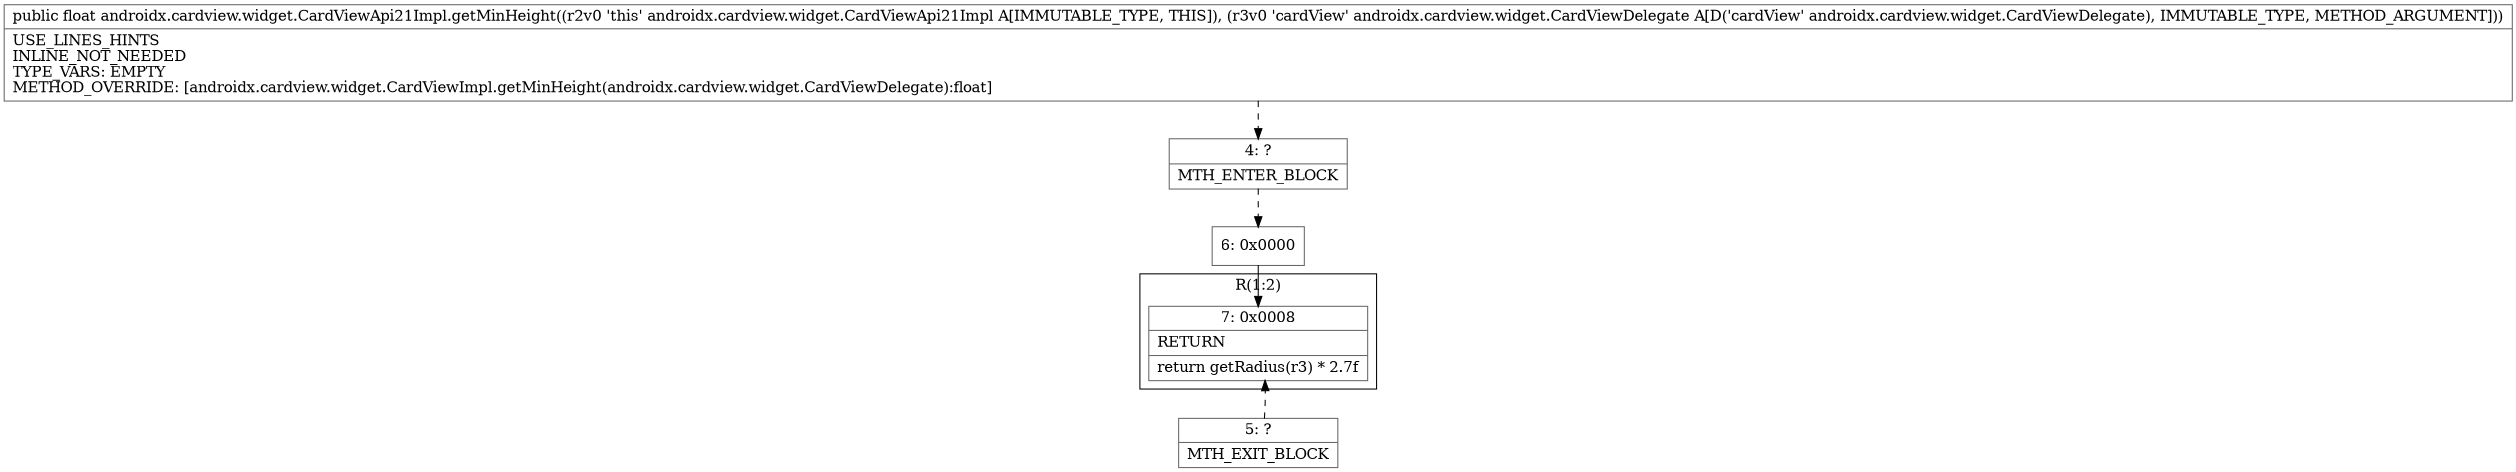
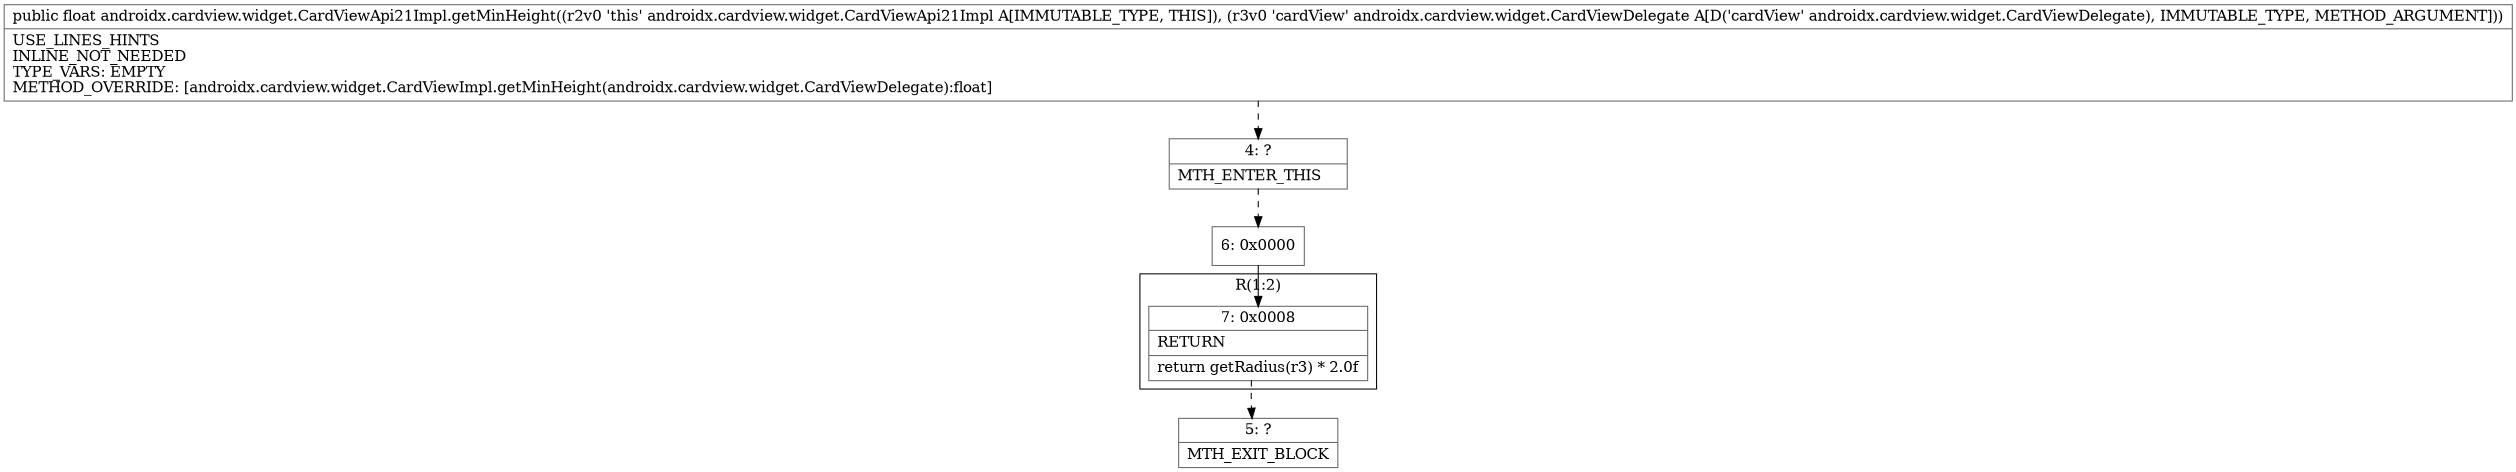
(1258, 176) -> (1250, 176)
(1258, 368) -> (1258, 368)
(1265, 405) -> (1251, 396)
